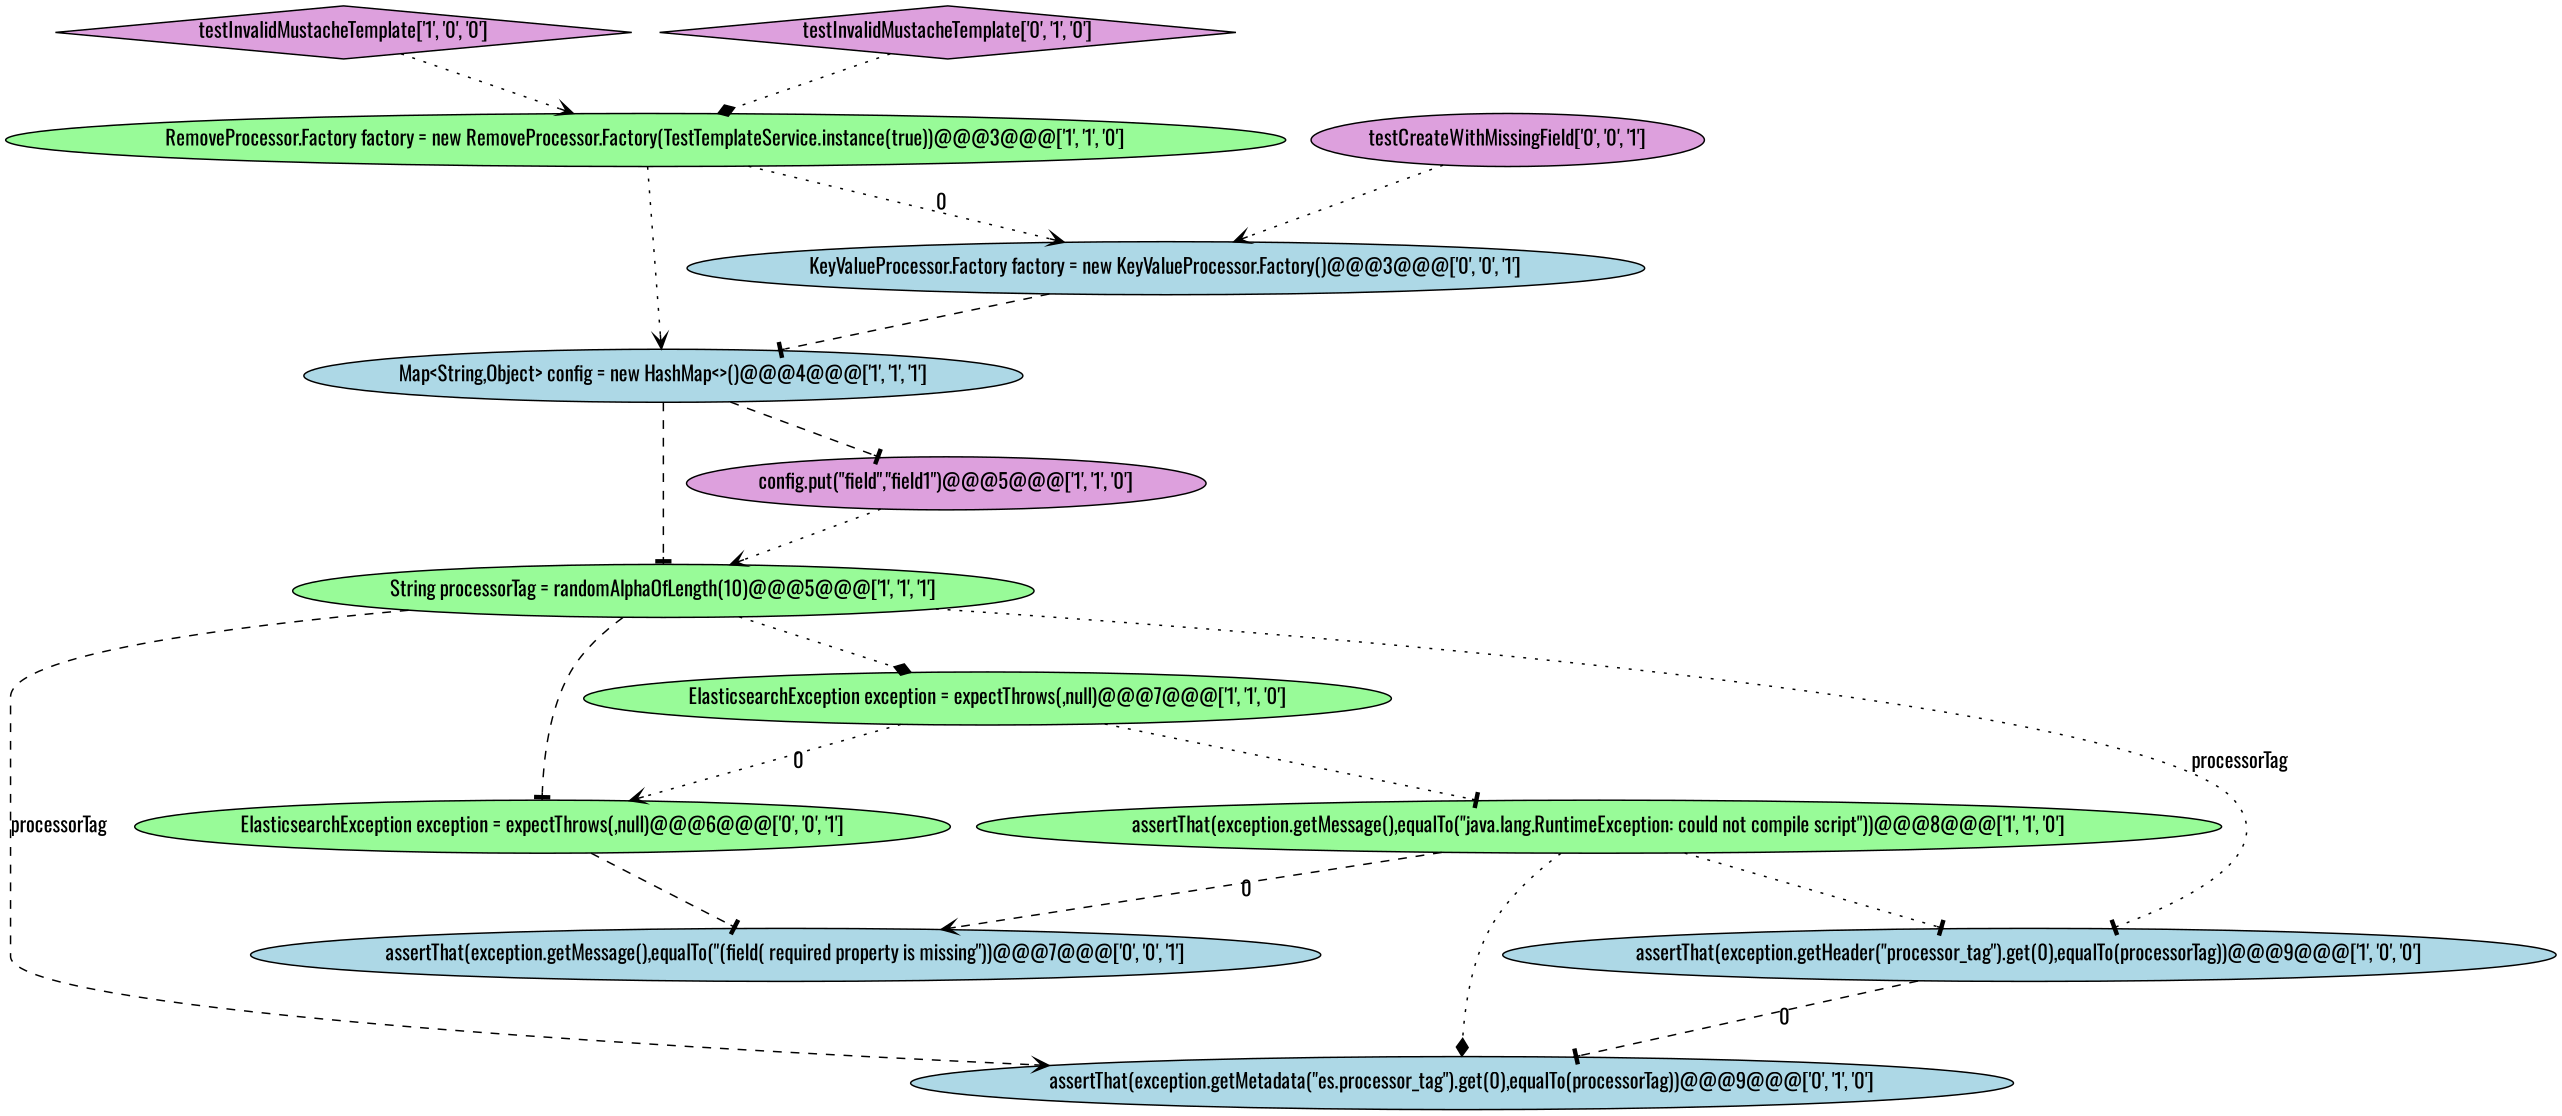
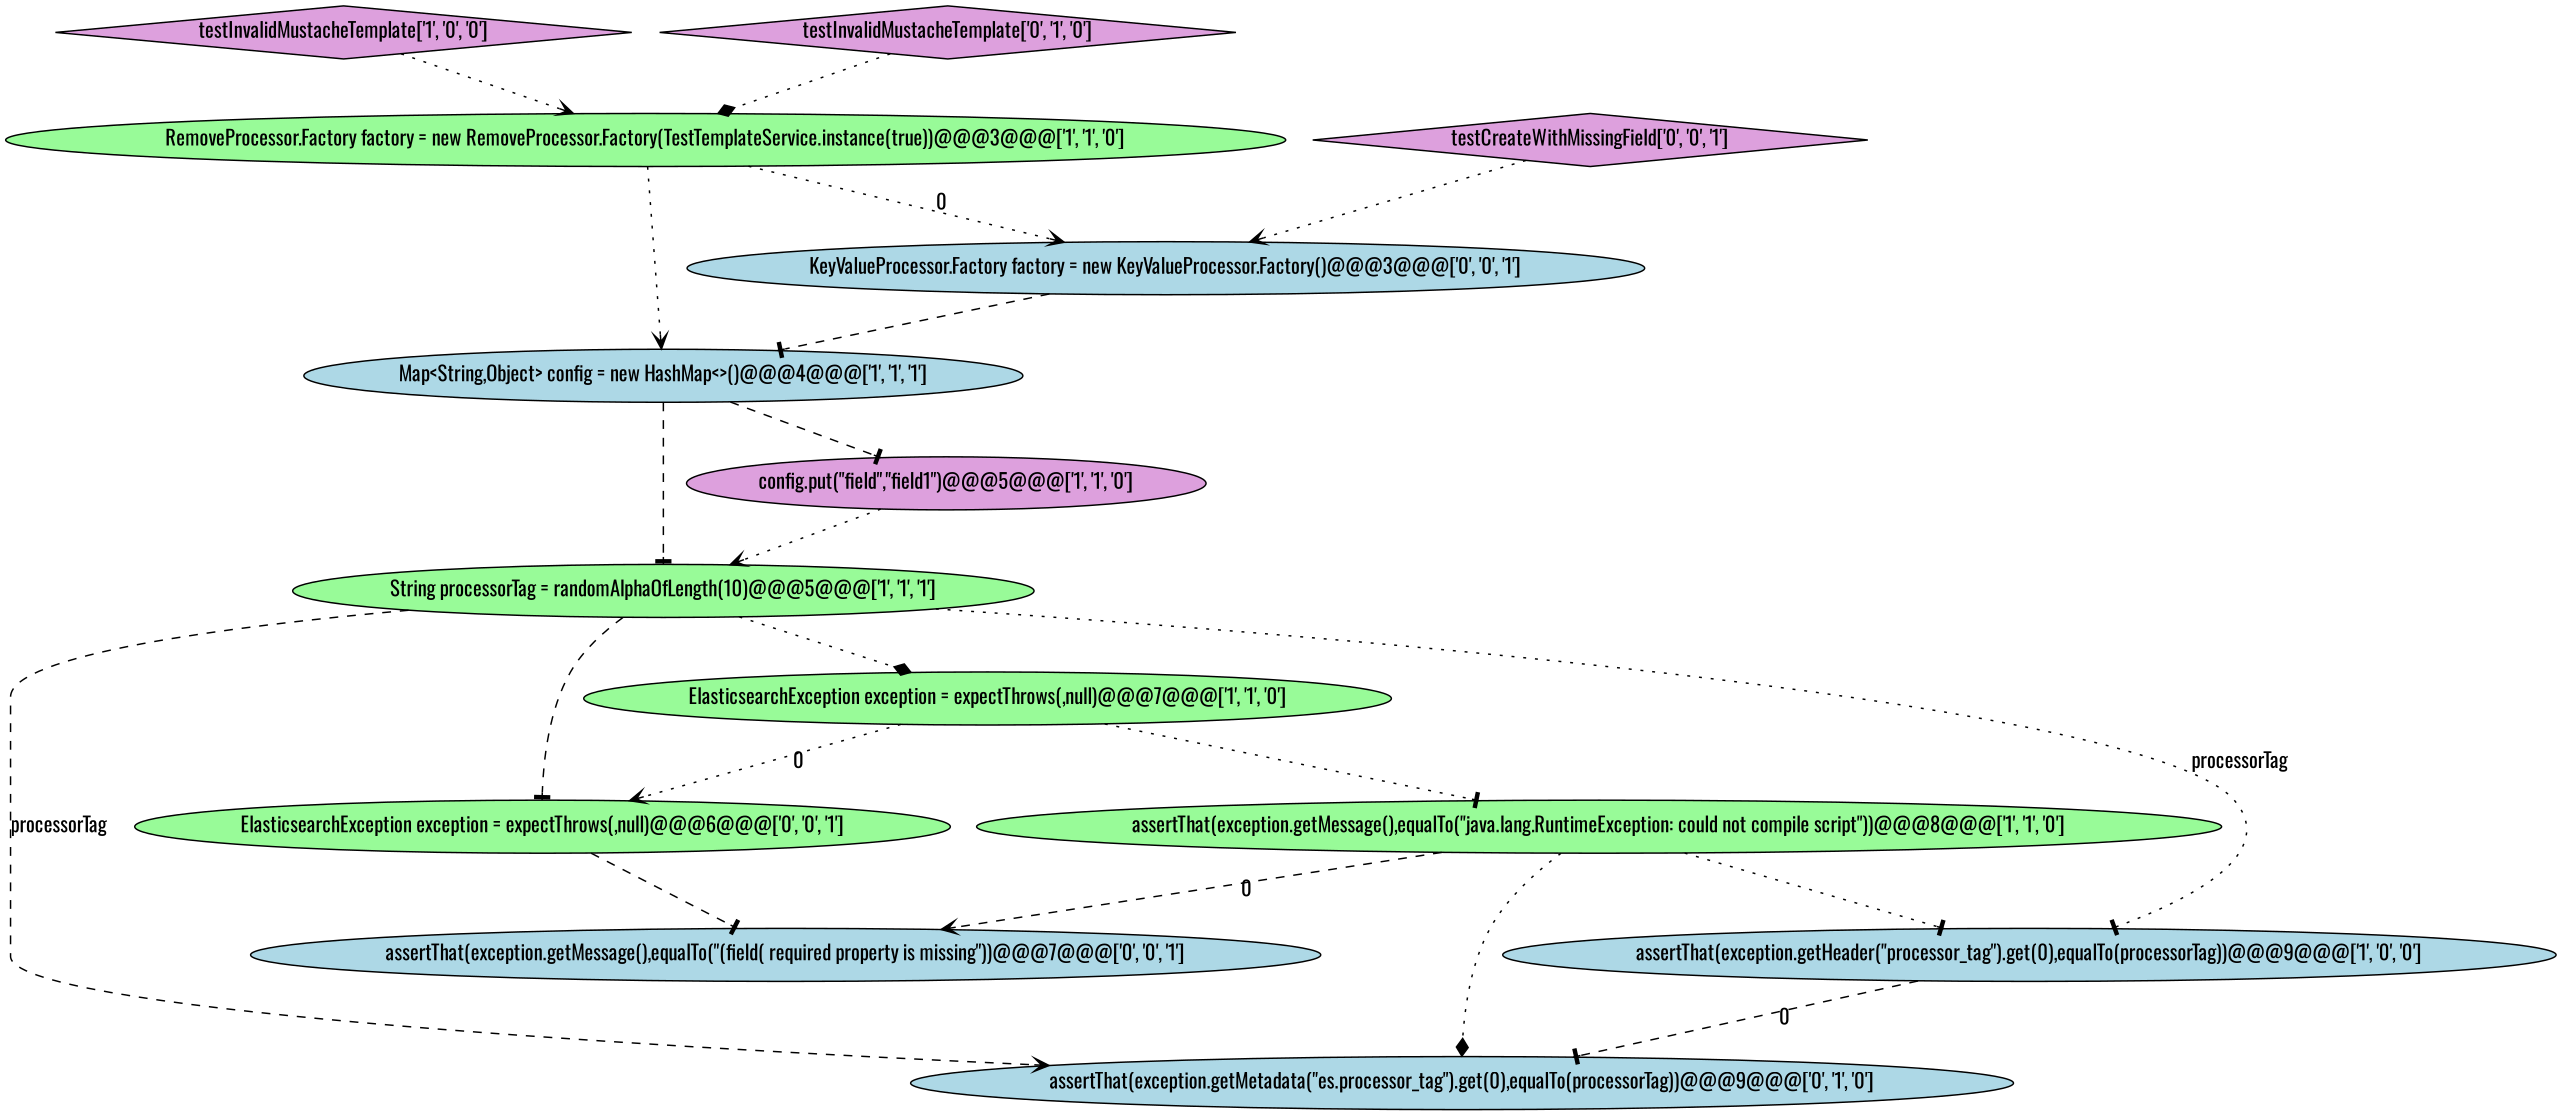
(1508, 140) -> (1590, 140)
